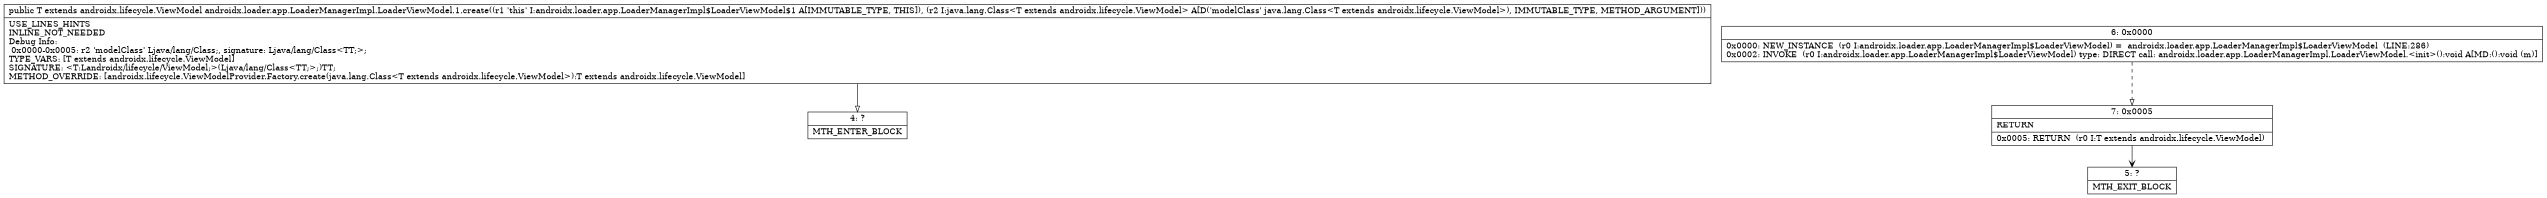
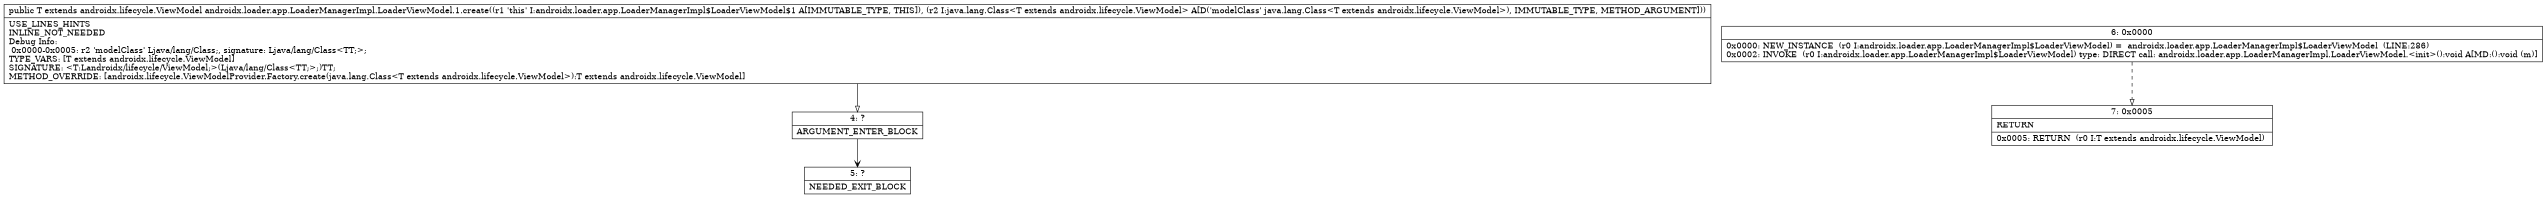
(858, 132) -> (858, 132)
(2132, 153) -> (858, 150)
(2132, 187) -> (858, 187)
